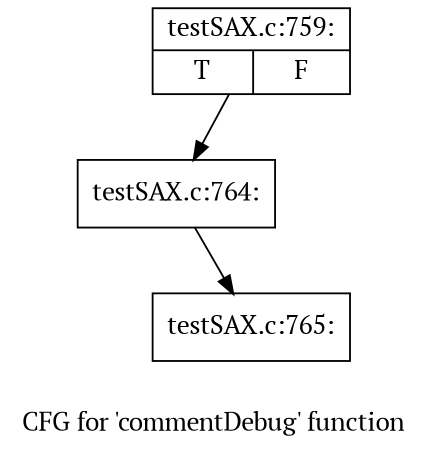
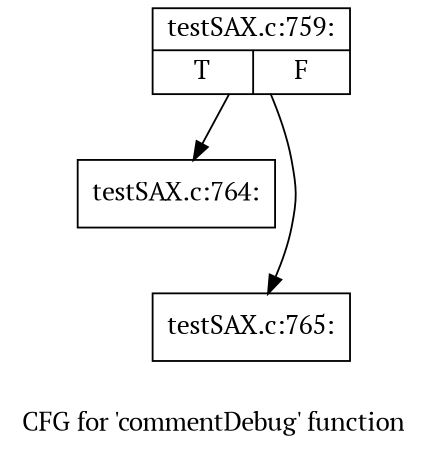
(209, 252) -> (295, 185)
